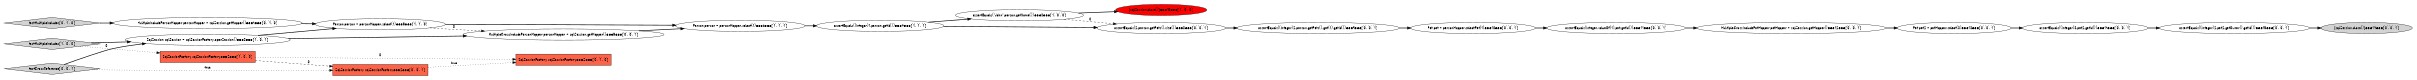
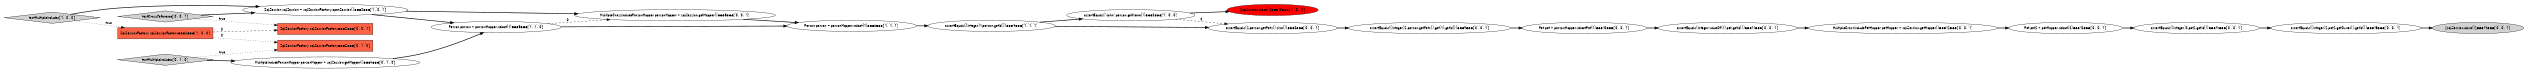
(107, 46) -> (109, 23)
(470, 65) -> (234, 54)
